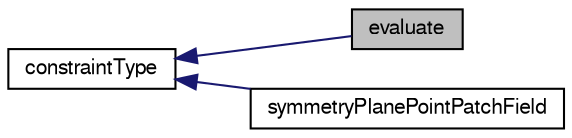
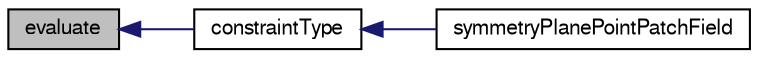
(274, 46) -> (167, 29)
